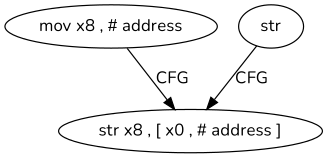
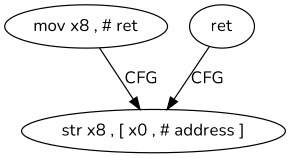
(111, 26) -> (86, 26)
(271, 26) -> (222, 26)
